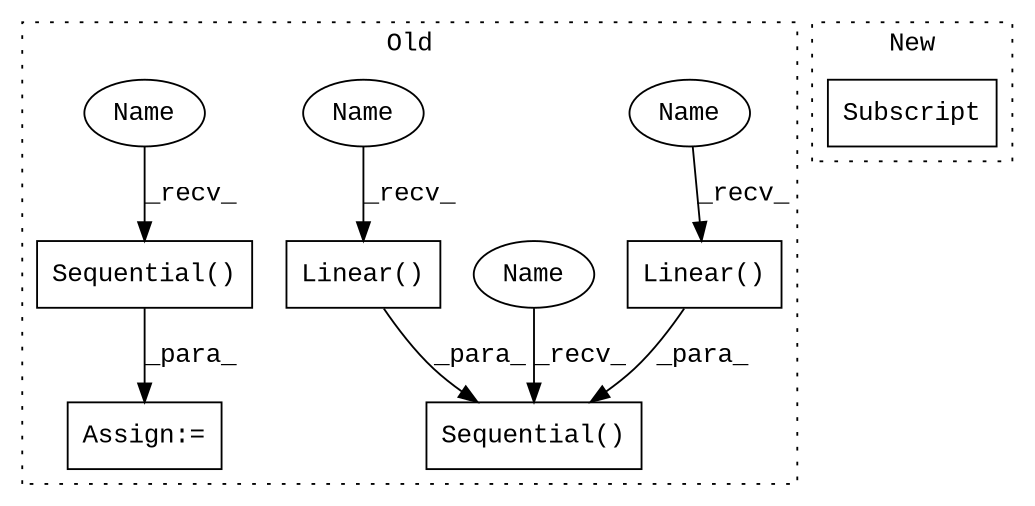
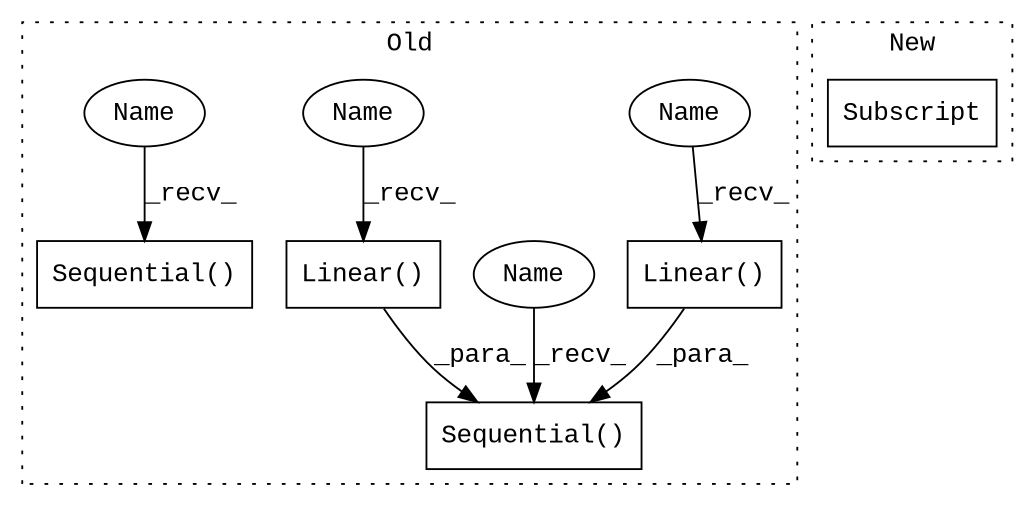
(145, 436) -> none
